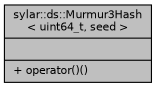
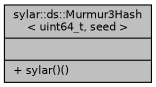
(51, 71) -> (41, 71)
